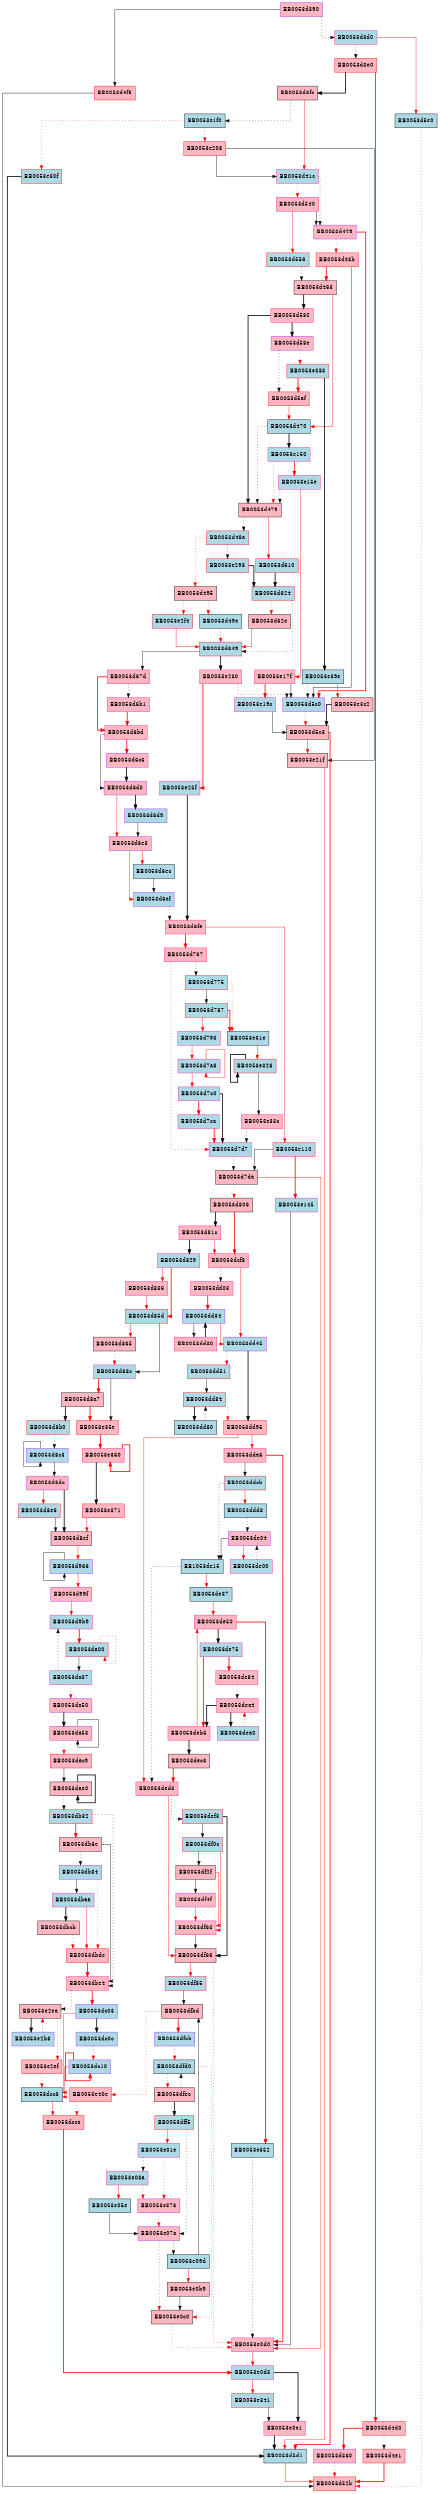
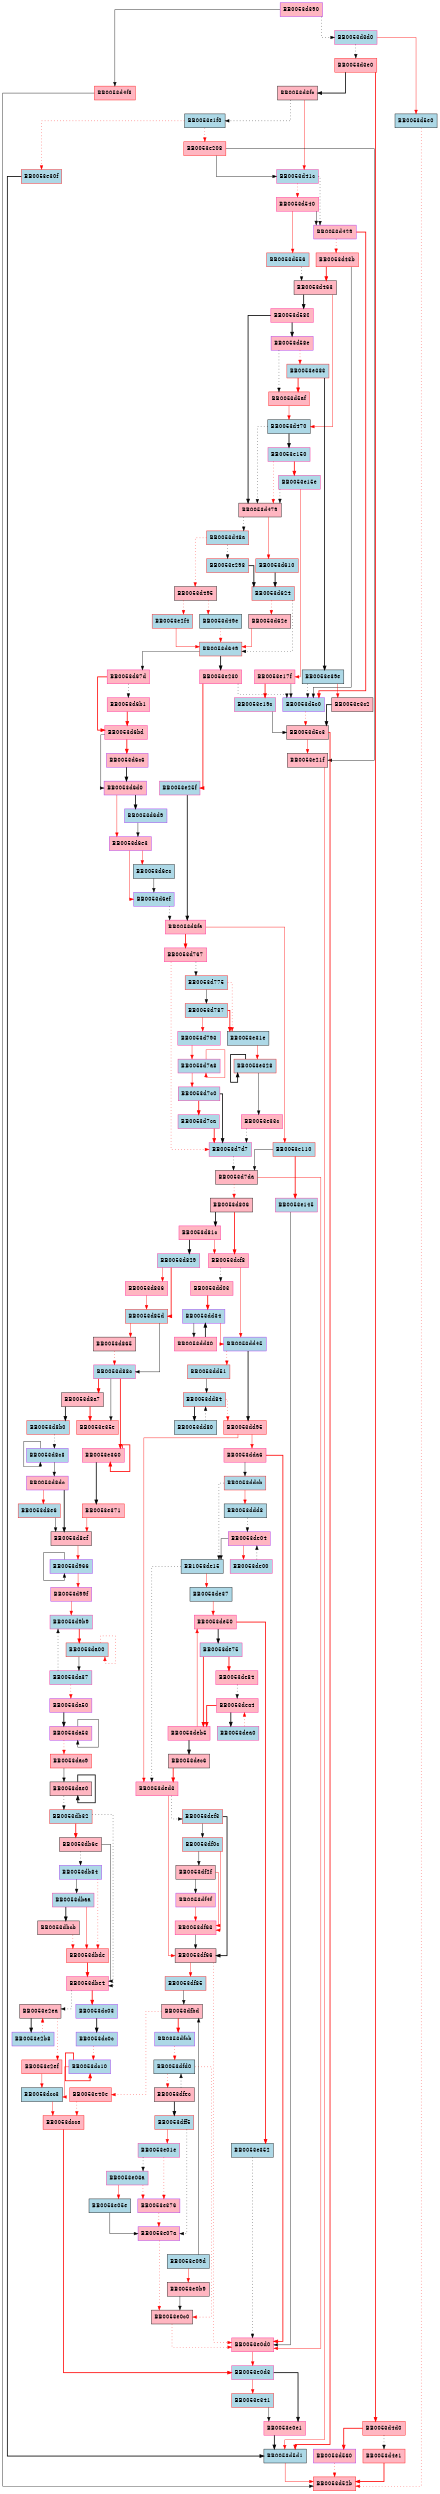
(100, 1439) -> (120, 1412)
(207, 1709) -> (207, 1709)
(64, 2047) -> none
(42, 2079) -> (42, 2079)
(173, 2246) -> none
